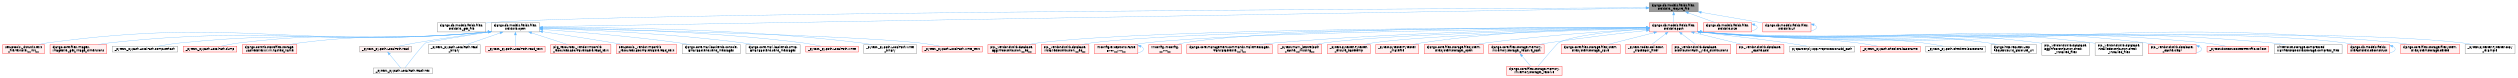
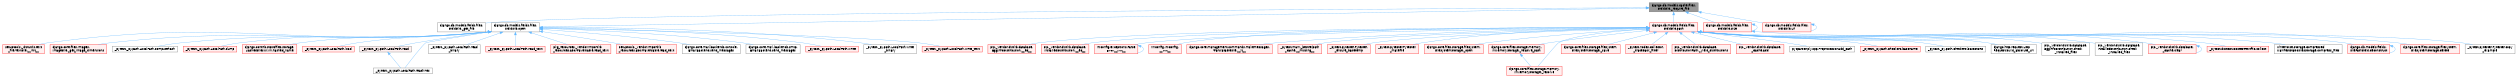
(1674, 7) -> (1674, 7)
(2087, 36) -> (2114, 35)
none -> (328, 49)
